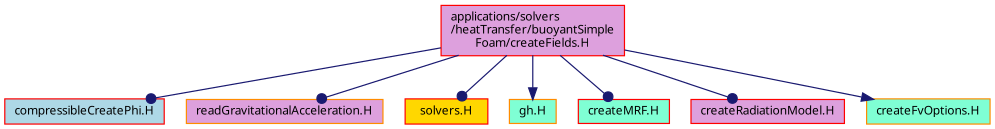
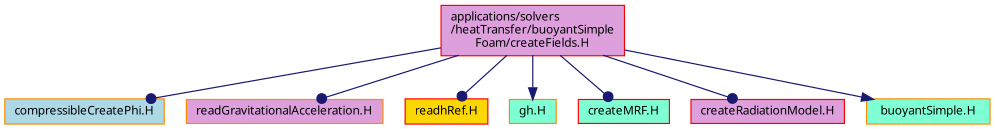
(85, 111) -> (85, 111)
(446, 111) -> (446, 111)
(928, 111) -> (928, 111)
